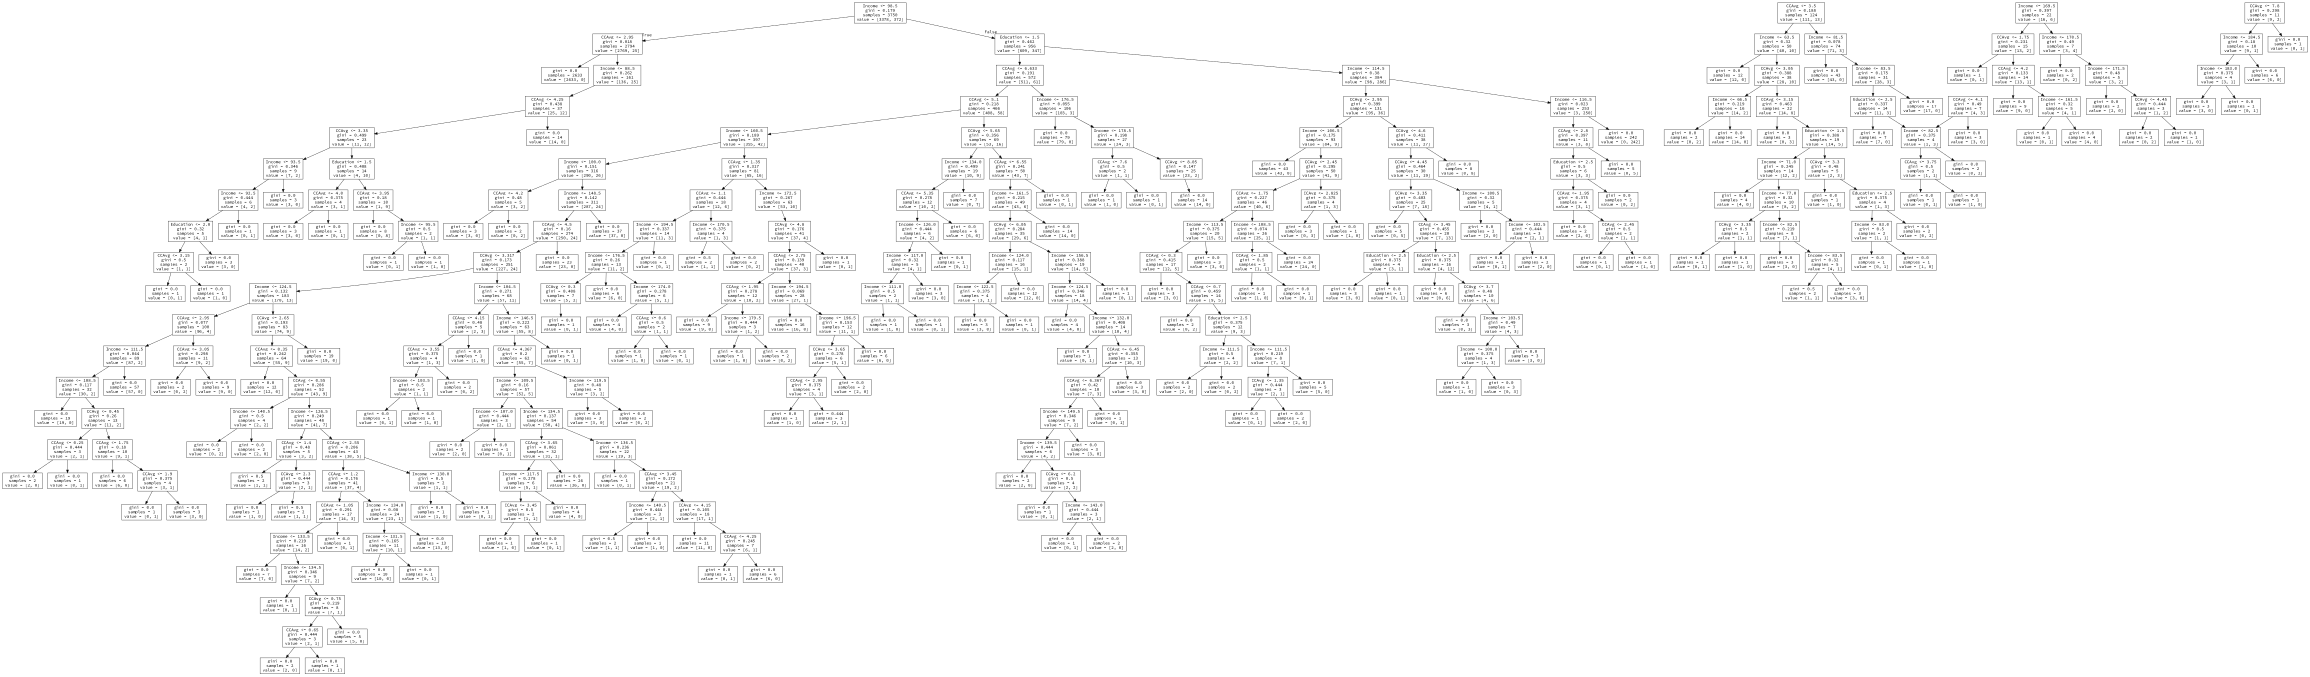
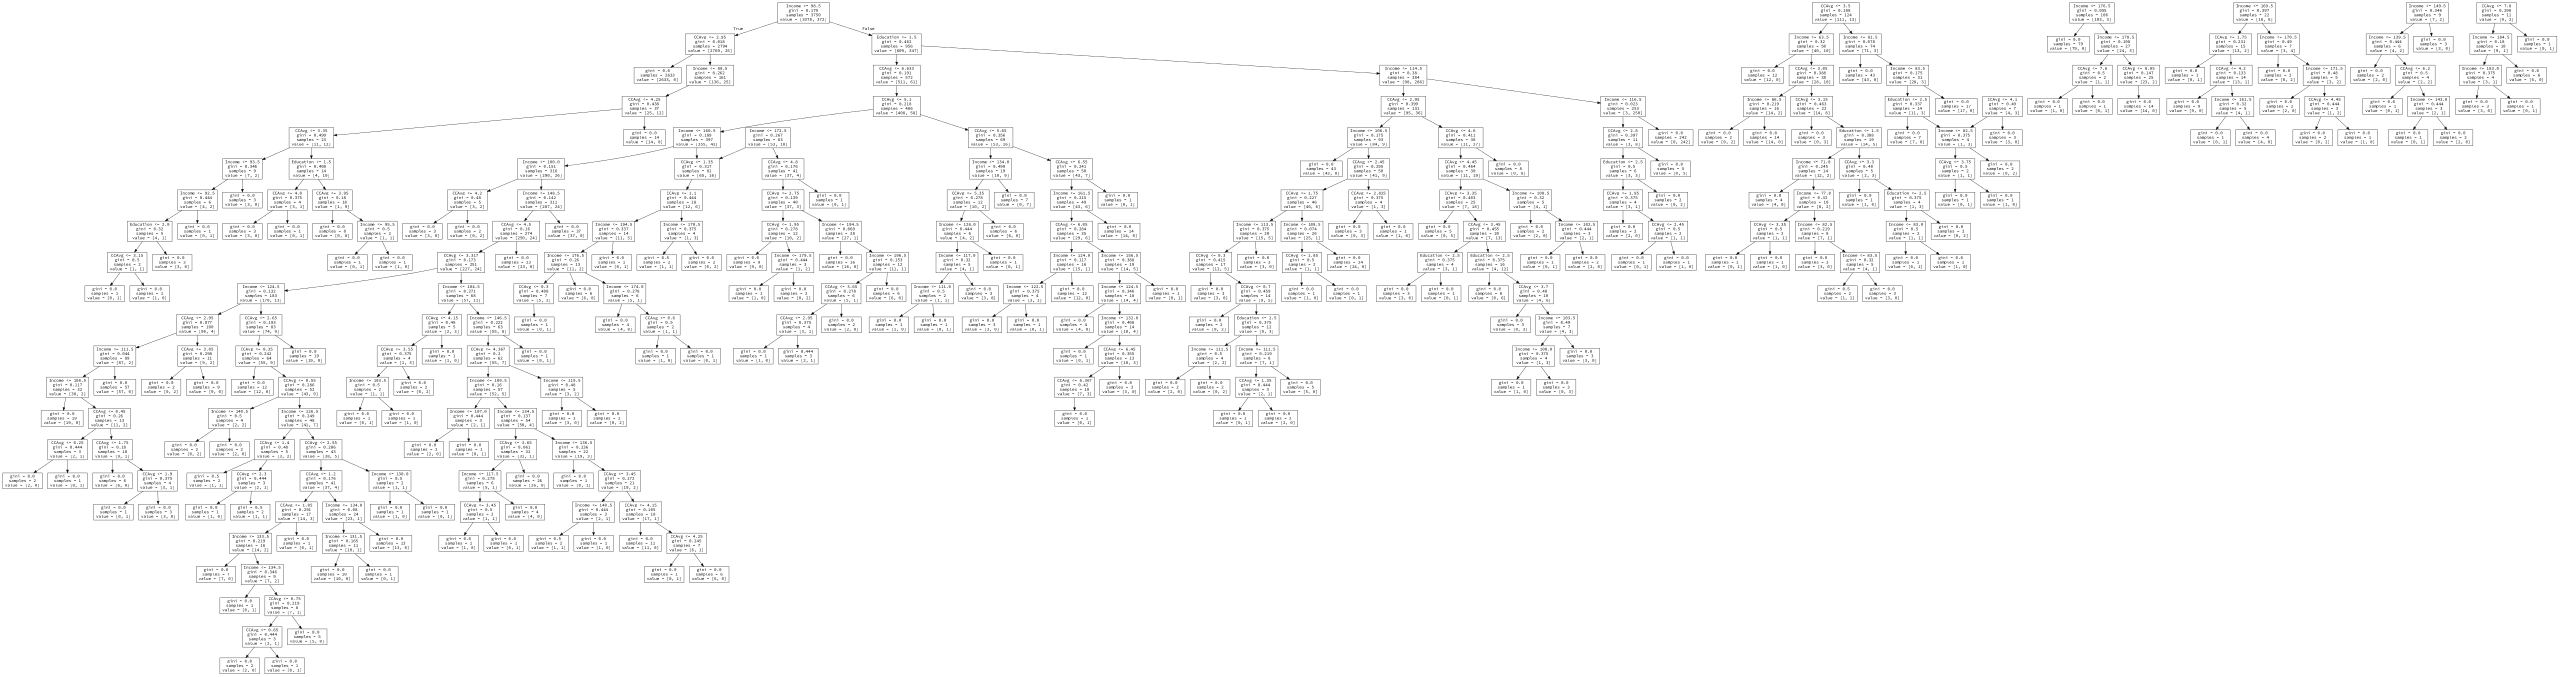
(1036, 90) -> none
(760, 183) -> (734, 153)
(1074, 402) -> none
